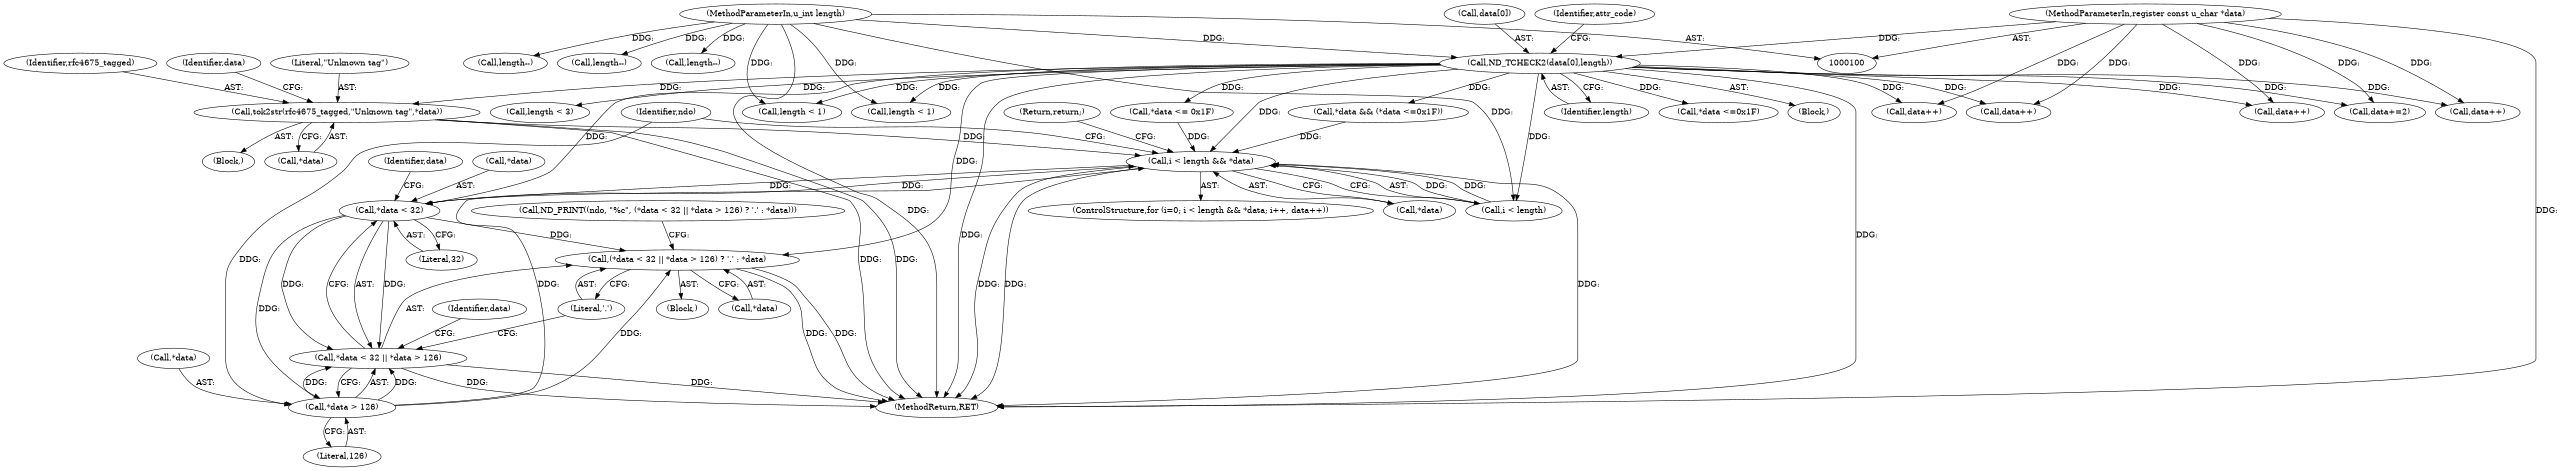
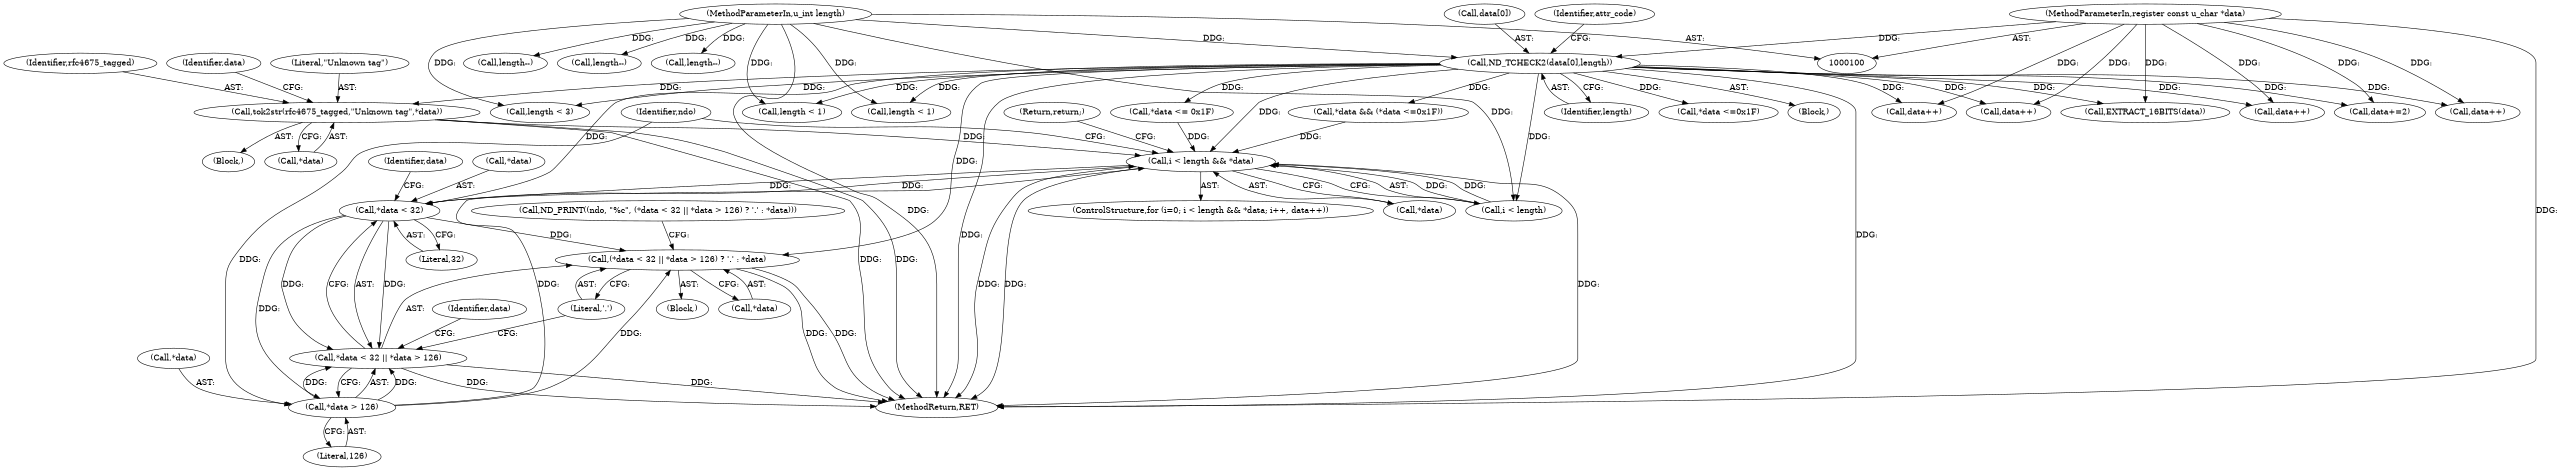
none -> (512, 33)
none -> (2145, 112)
